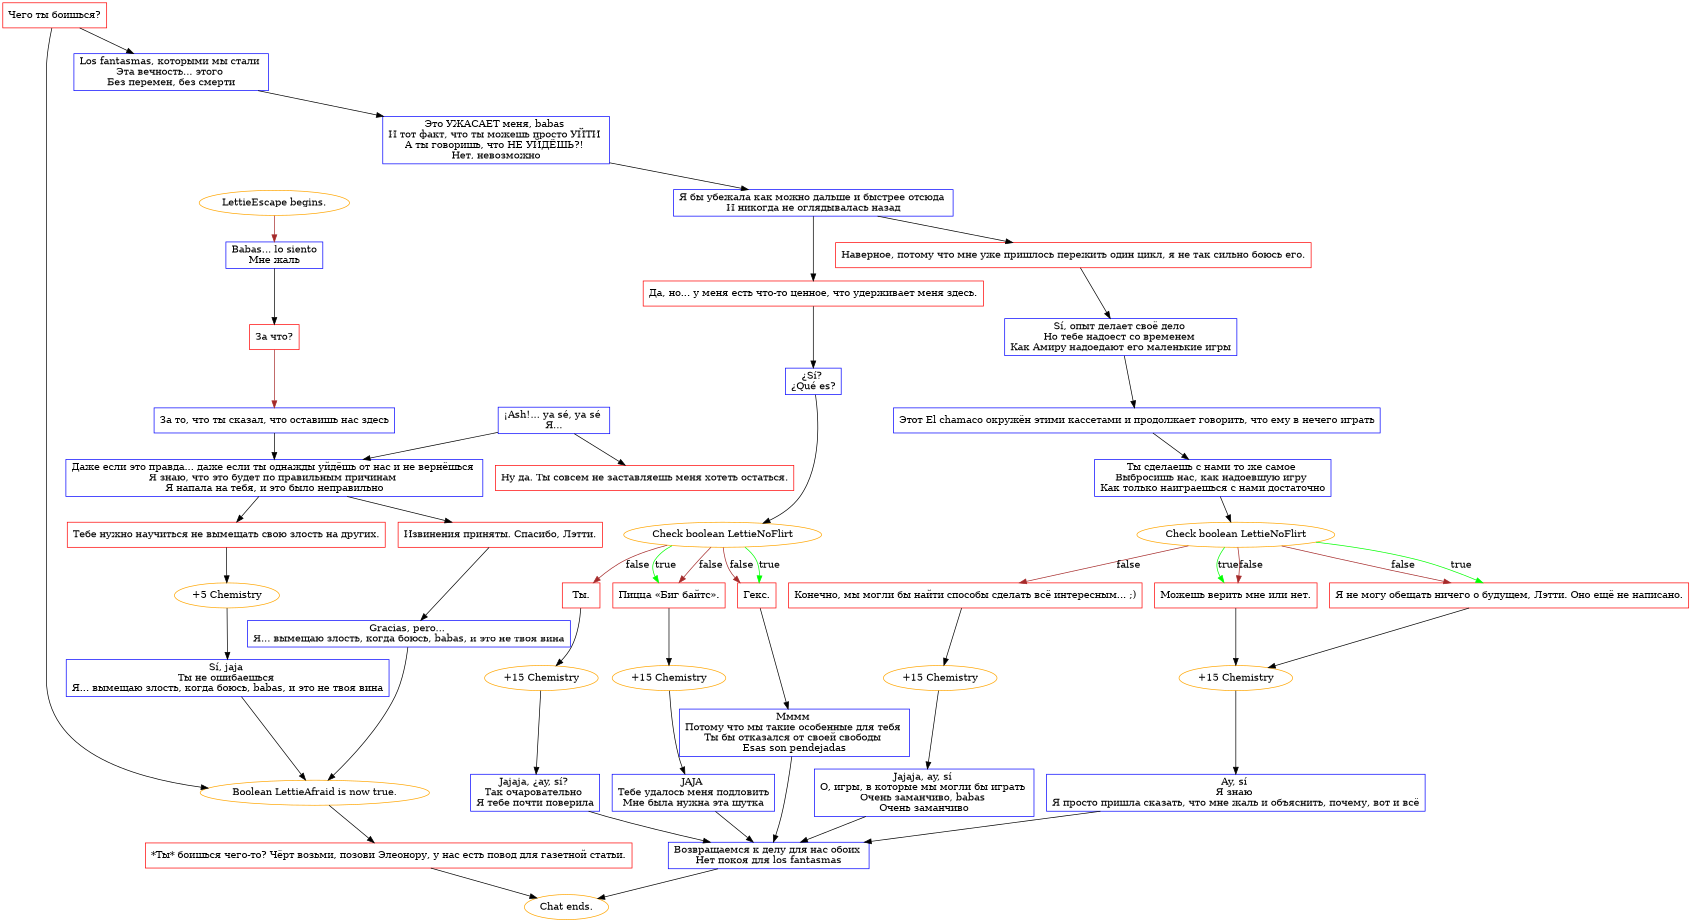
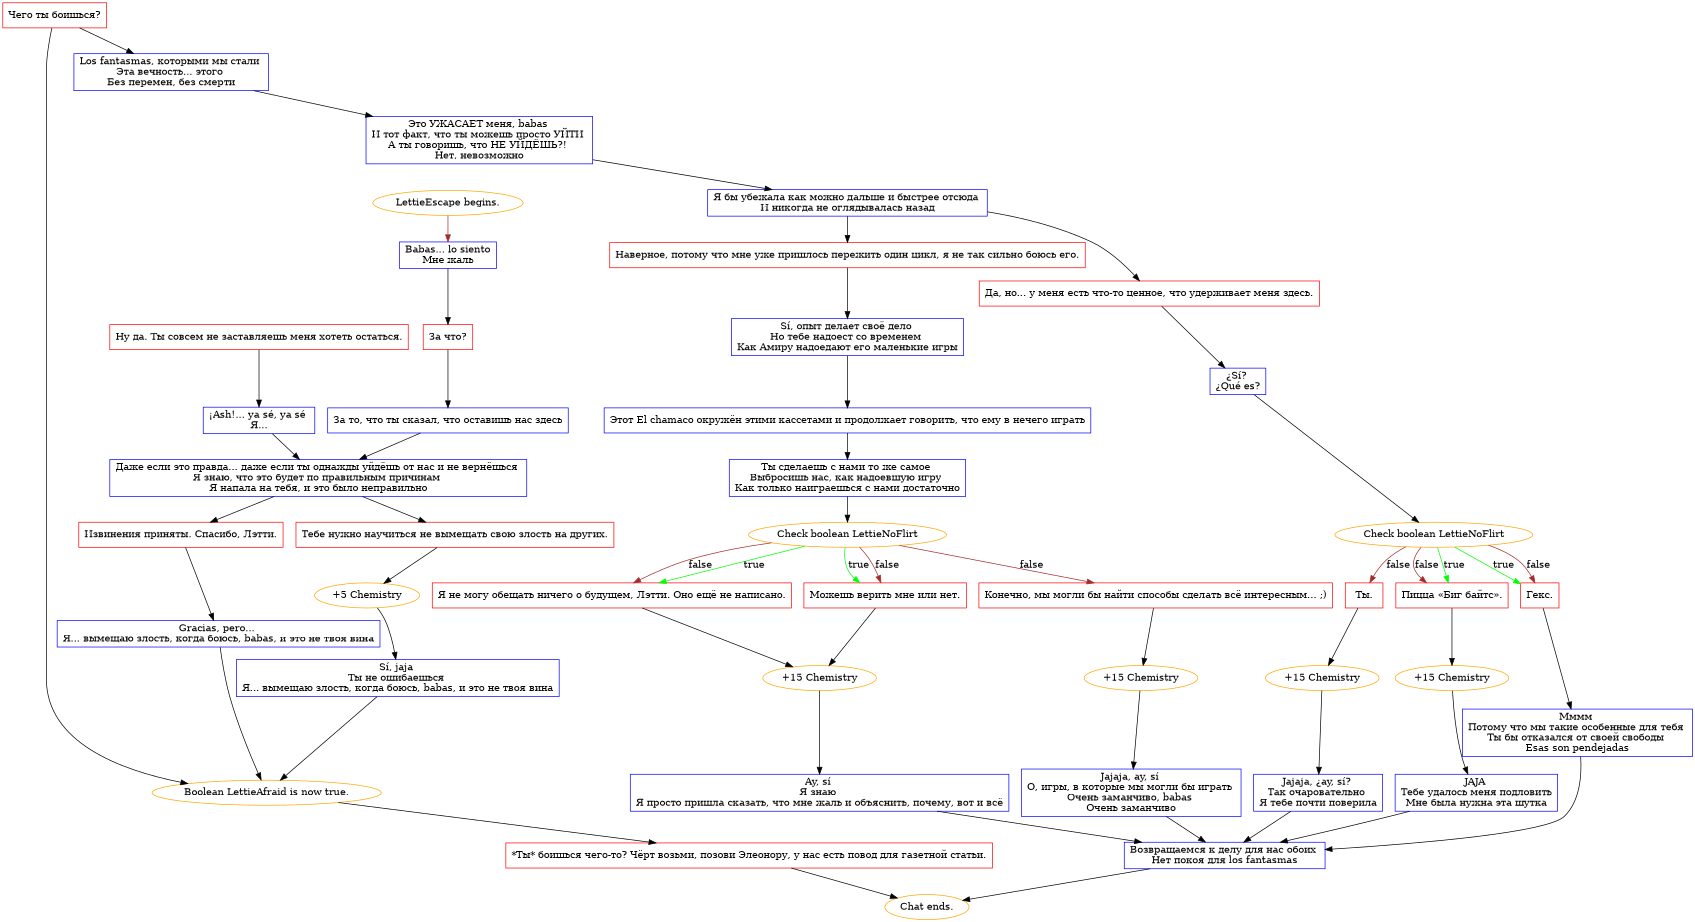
(274, 375) -> (448, 375)
(597, 448) -> (259, 375)
